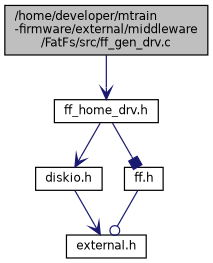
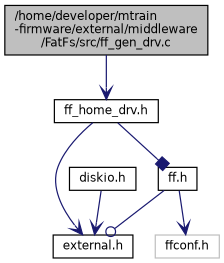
(91, 140) -> (57, 170)
none -> (187, 246)
